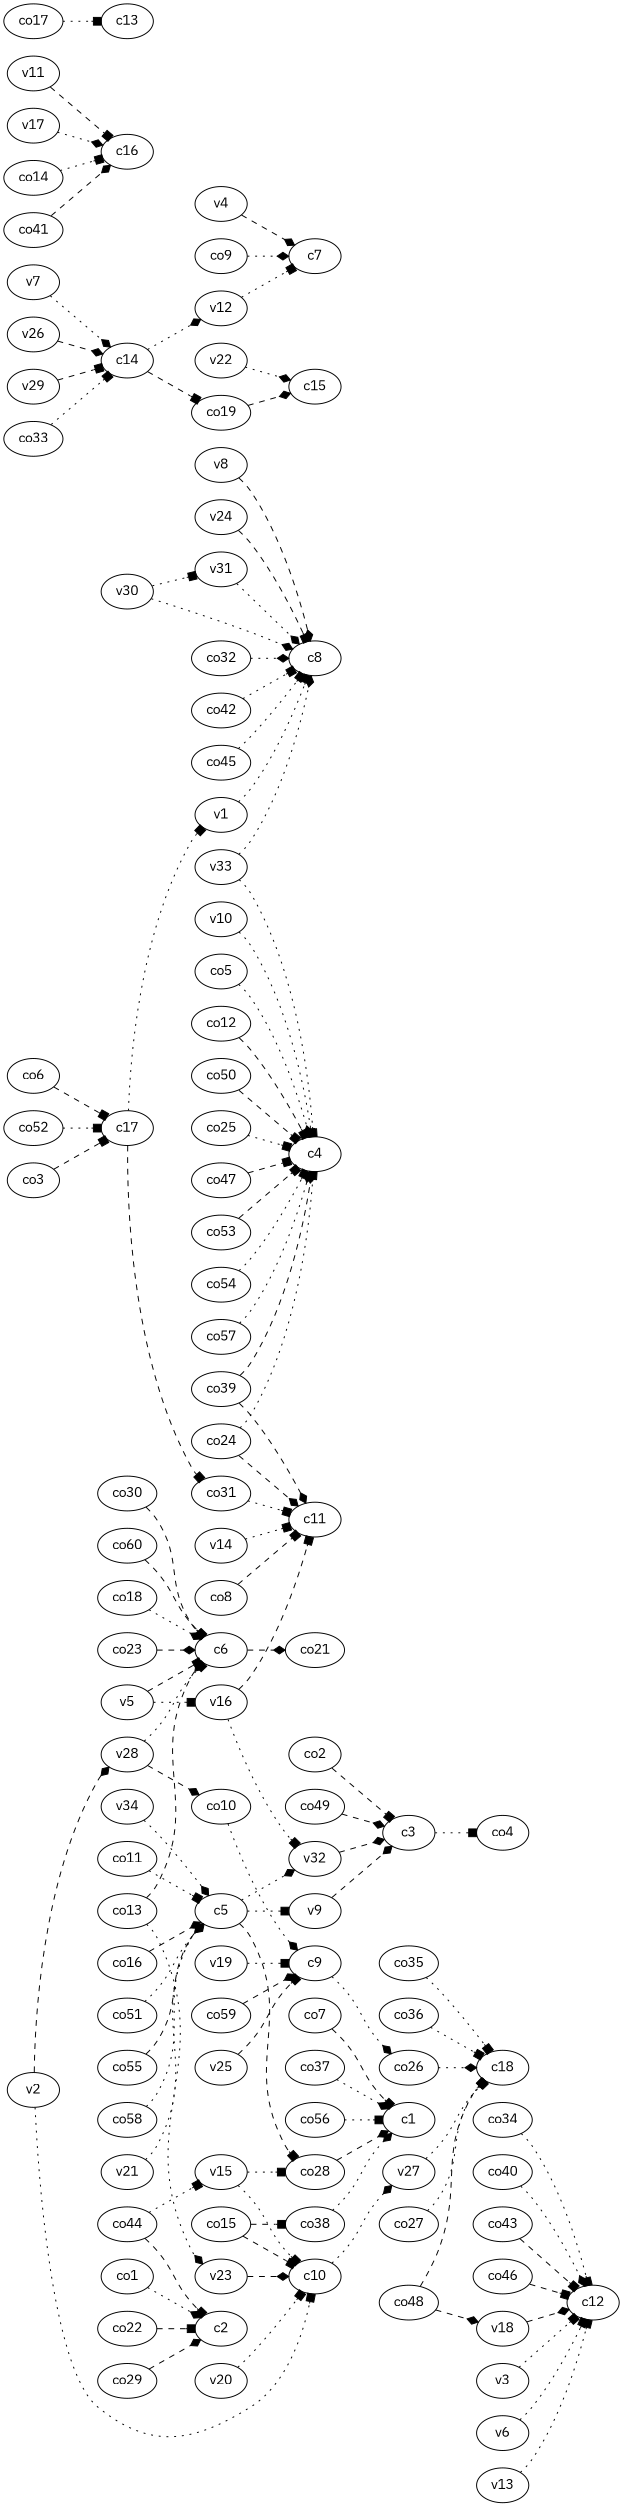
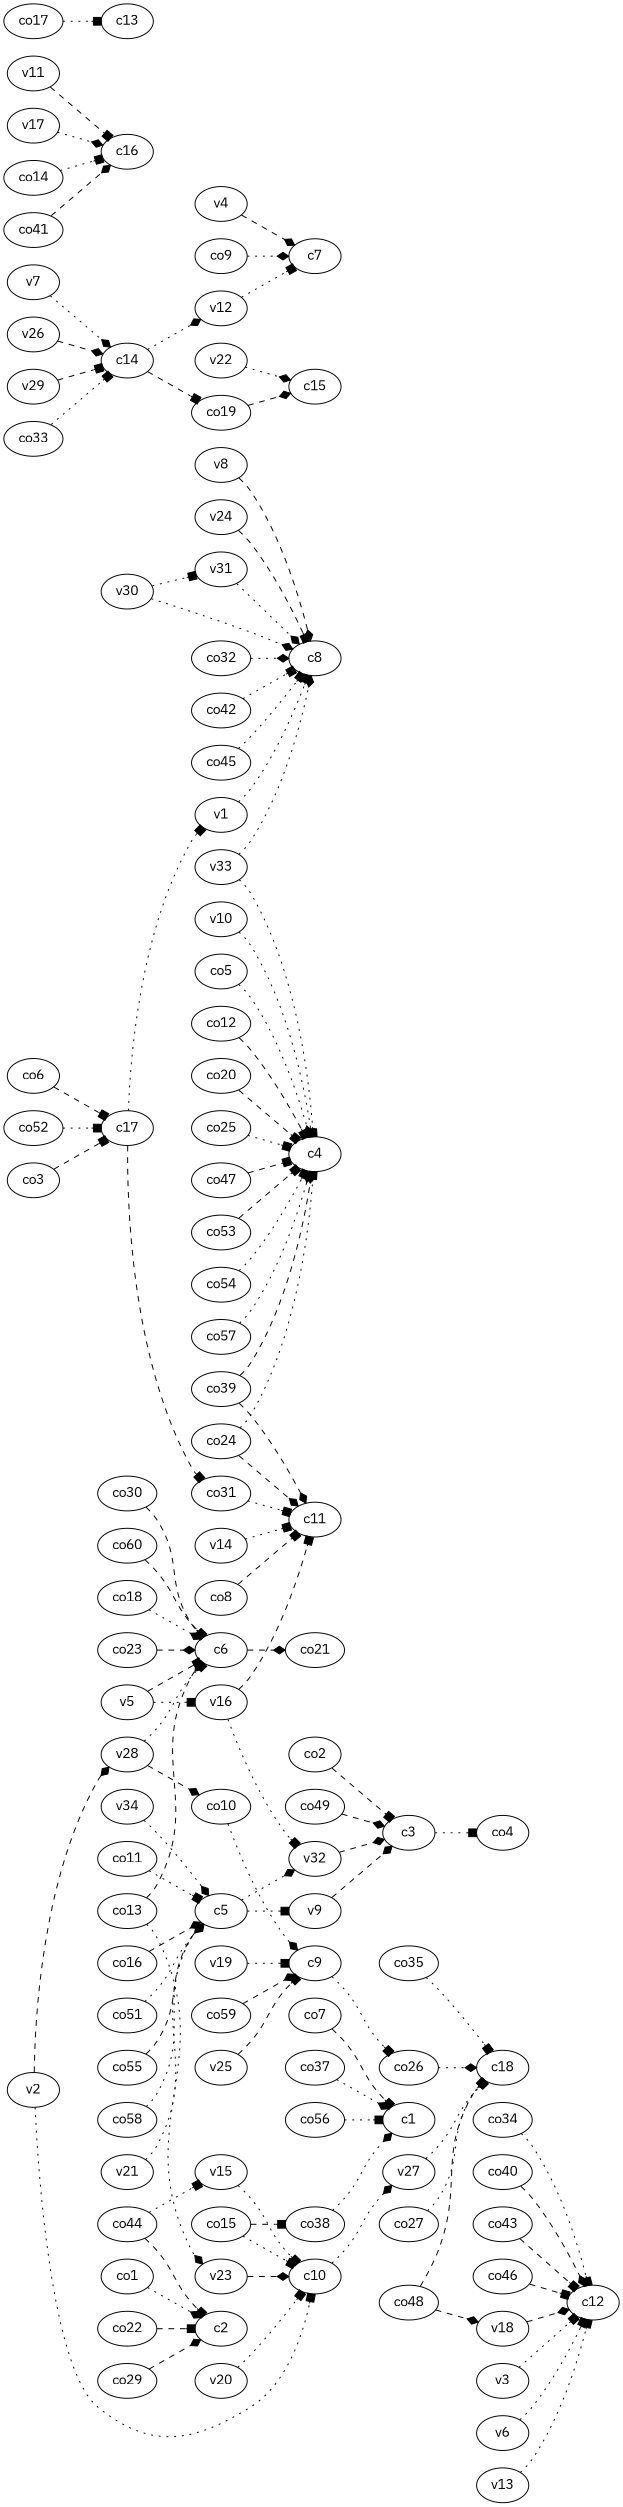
(221, 1076) -> (221, 1076)
(359, 2011) -> (359, 2011)
(409, 2015) -> none
(315, 2172) -> none
(553, 2229) -> (553, 2229)
(264, 2248) -> (264, 2248)
